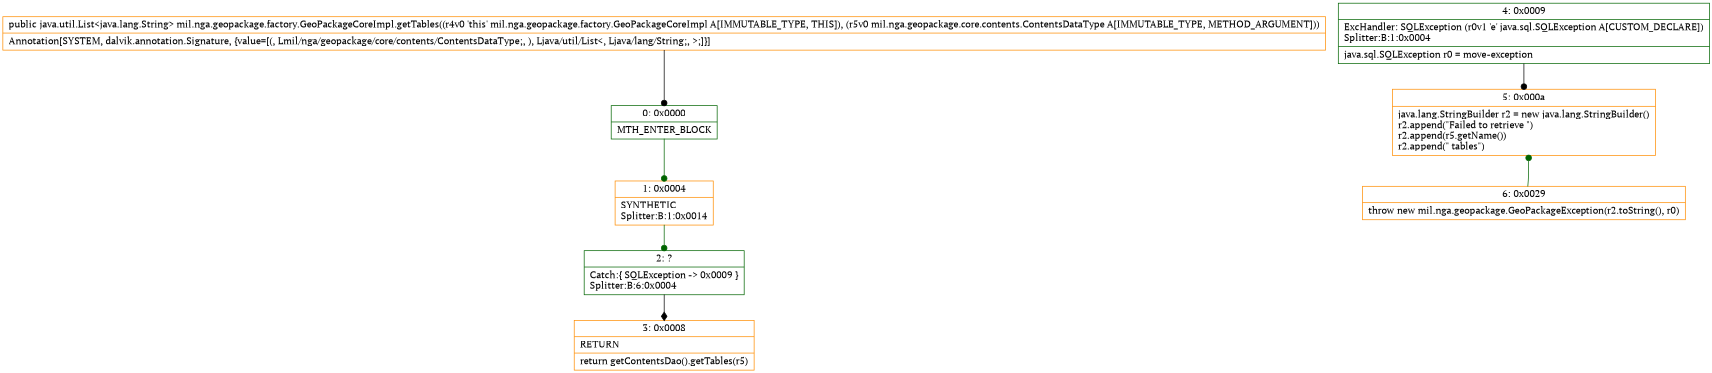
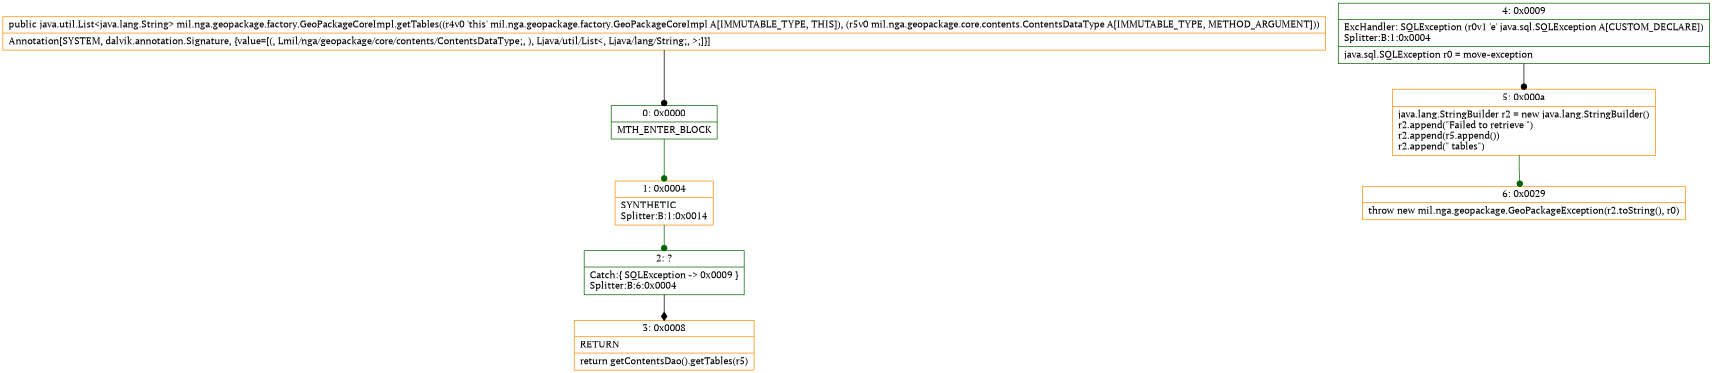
(1452, 136) -> (1449, 136)
(1529, 174) -> (1519, 168)
